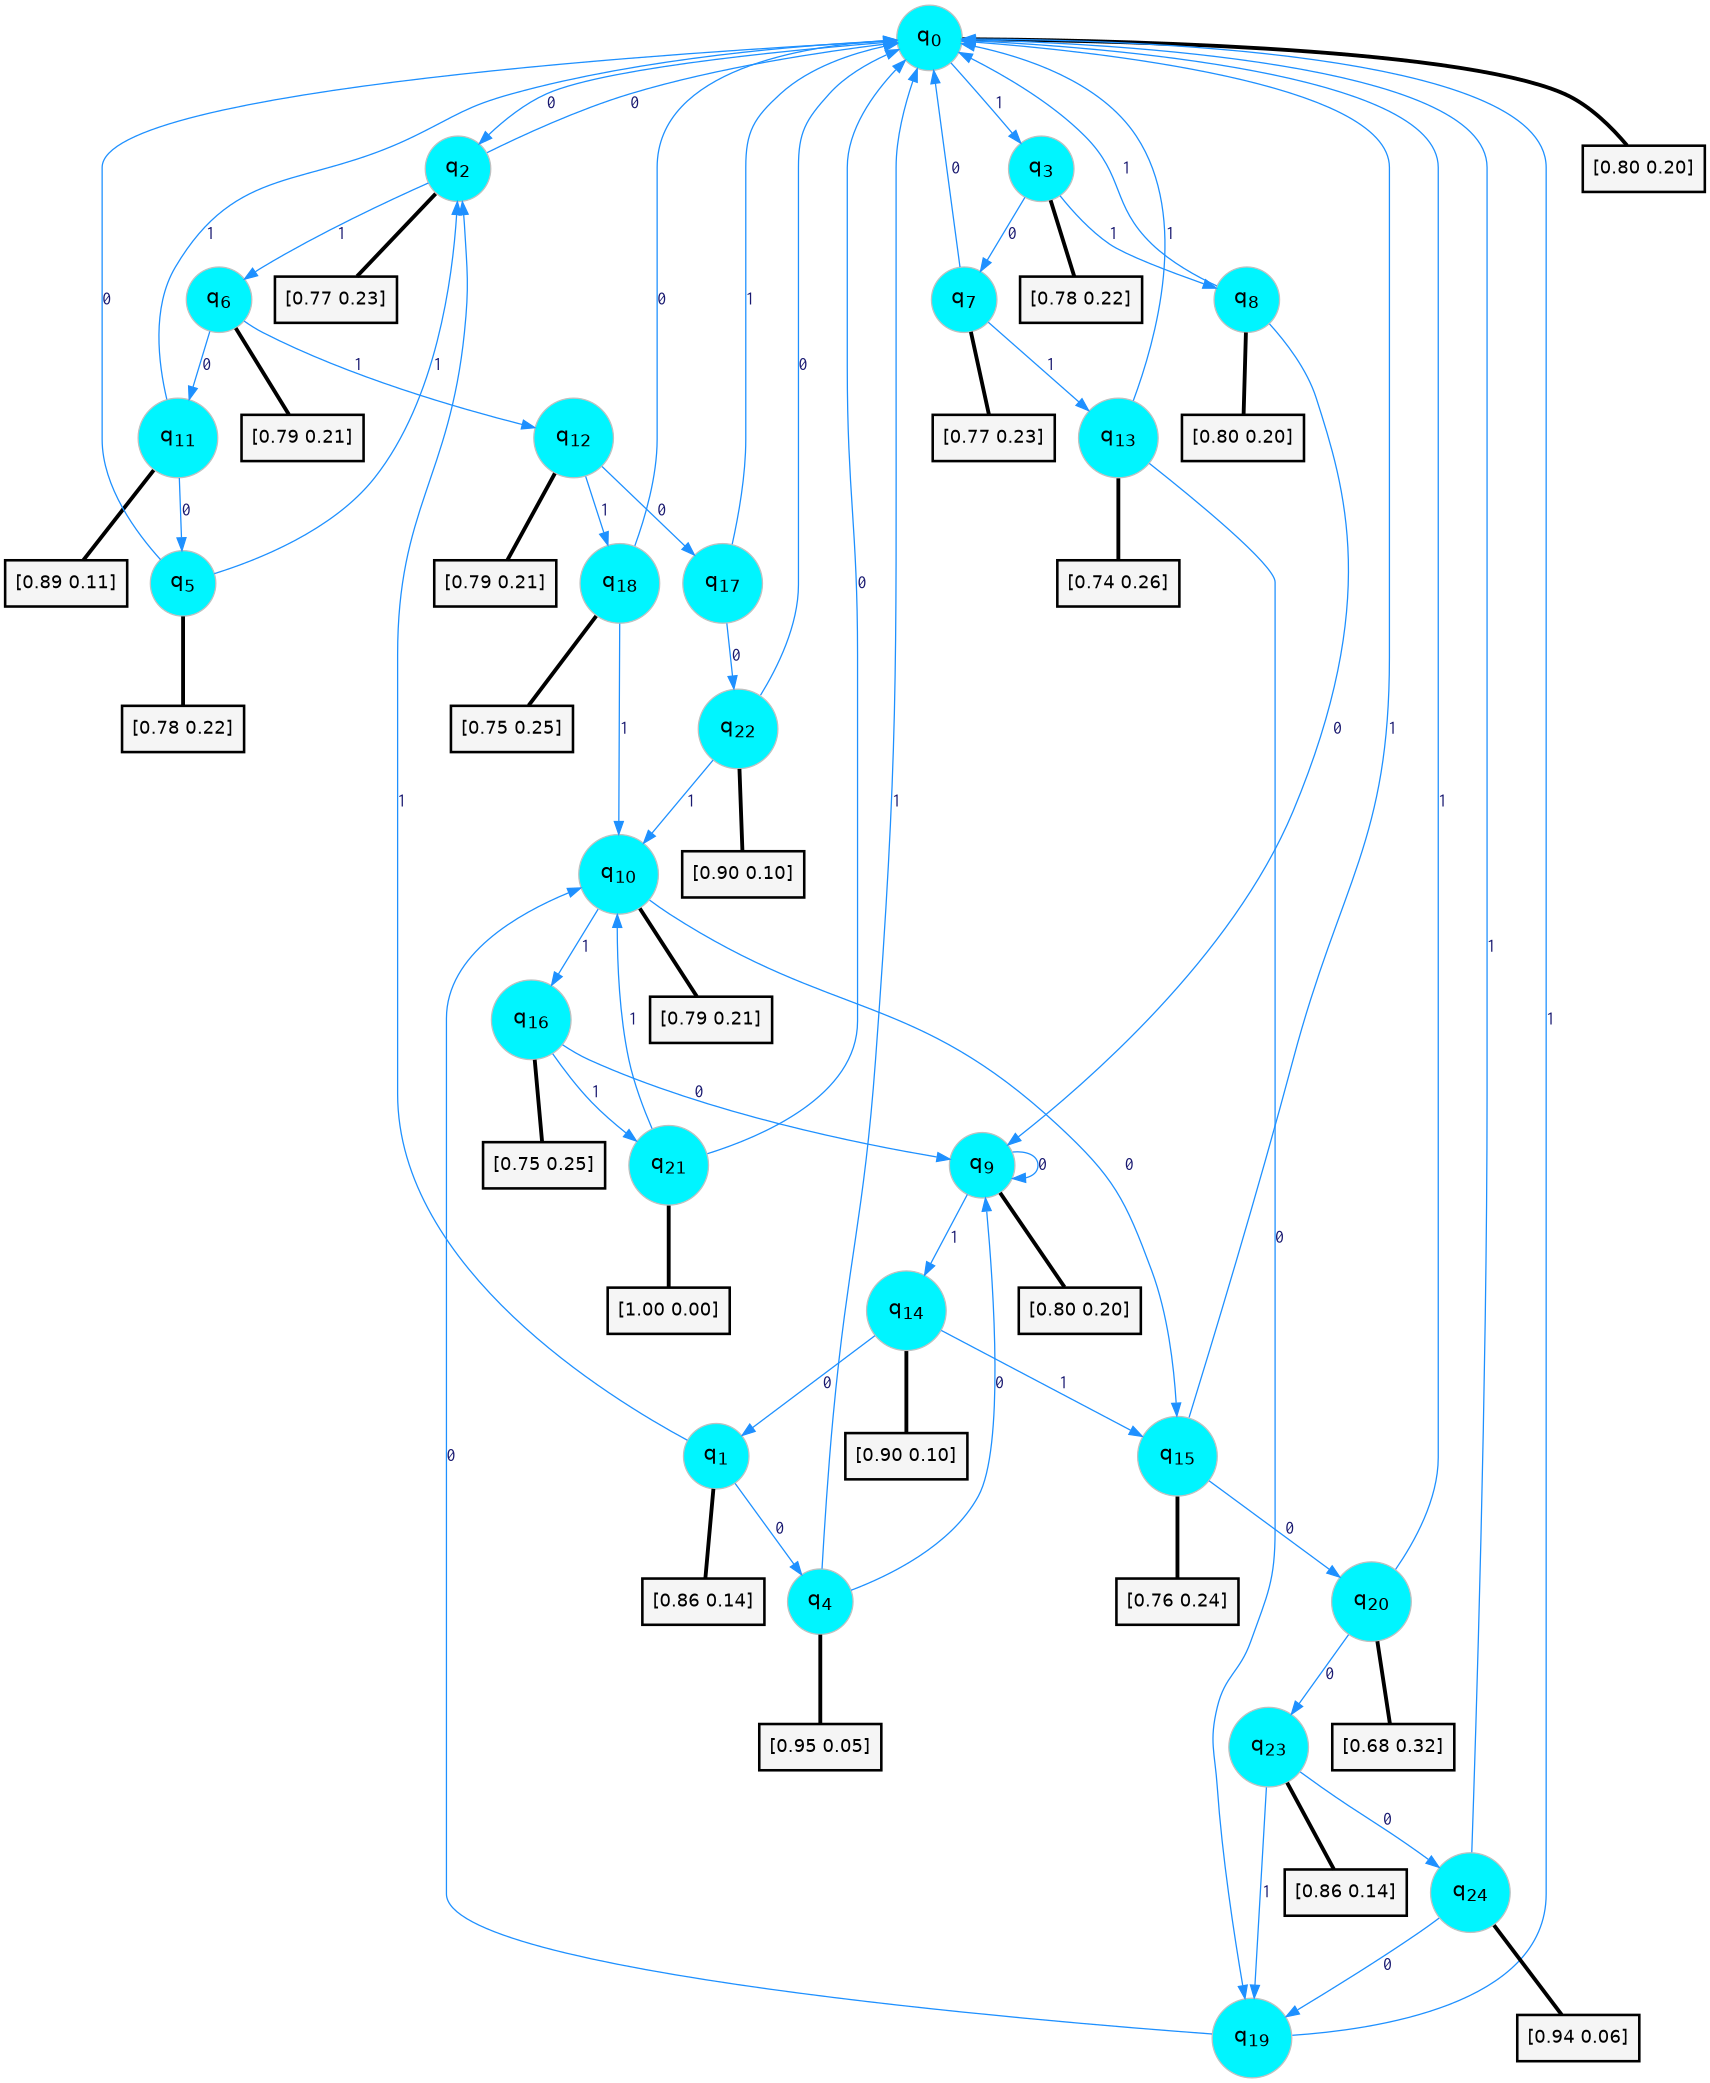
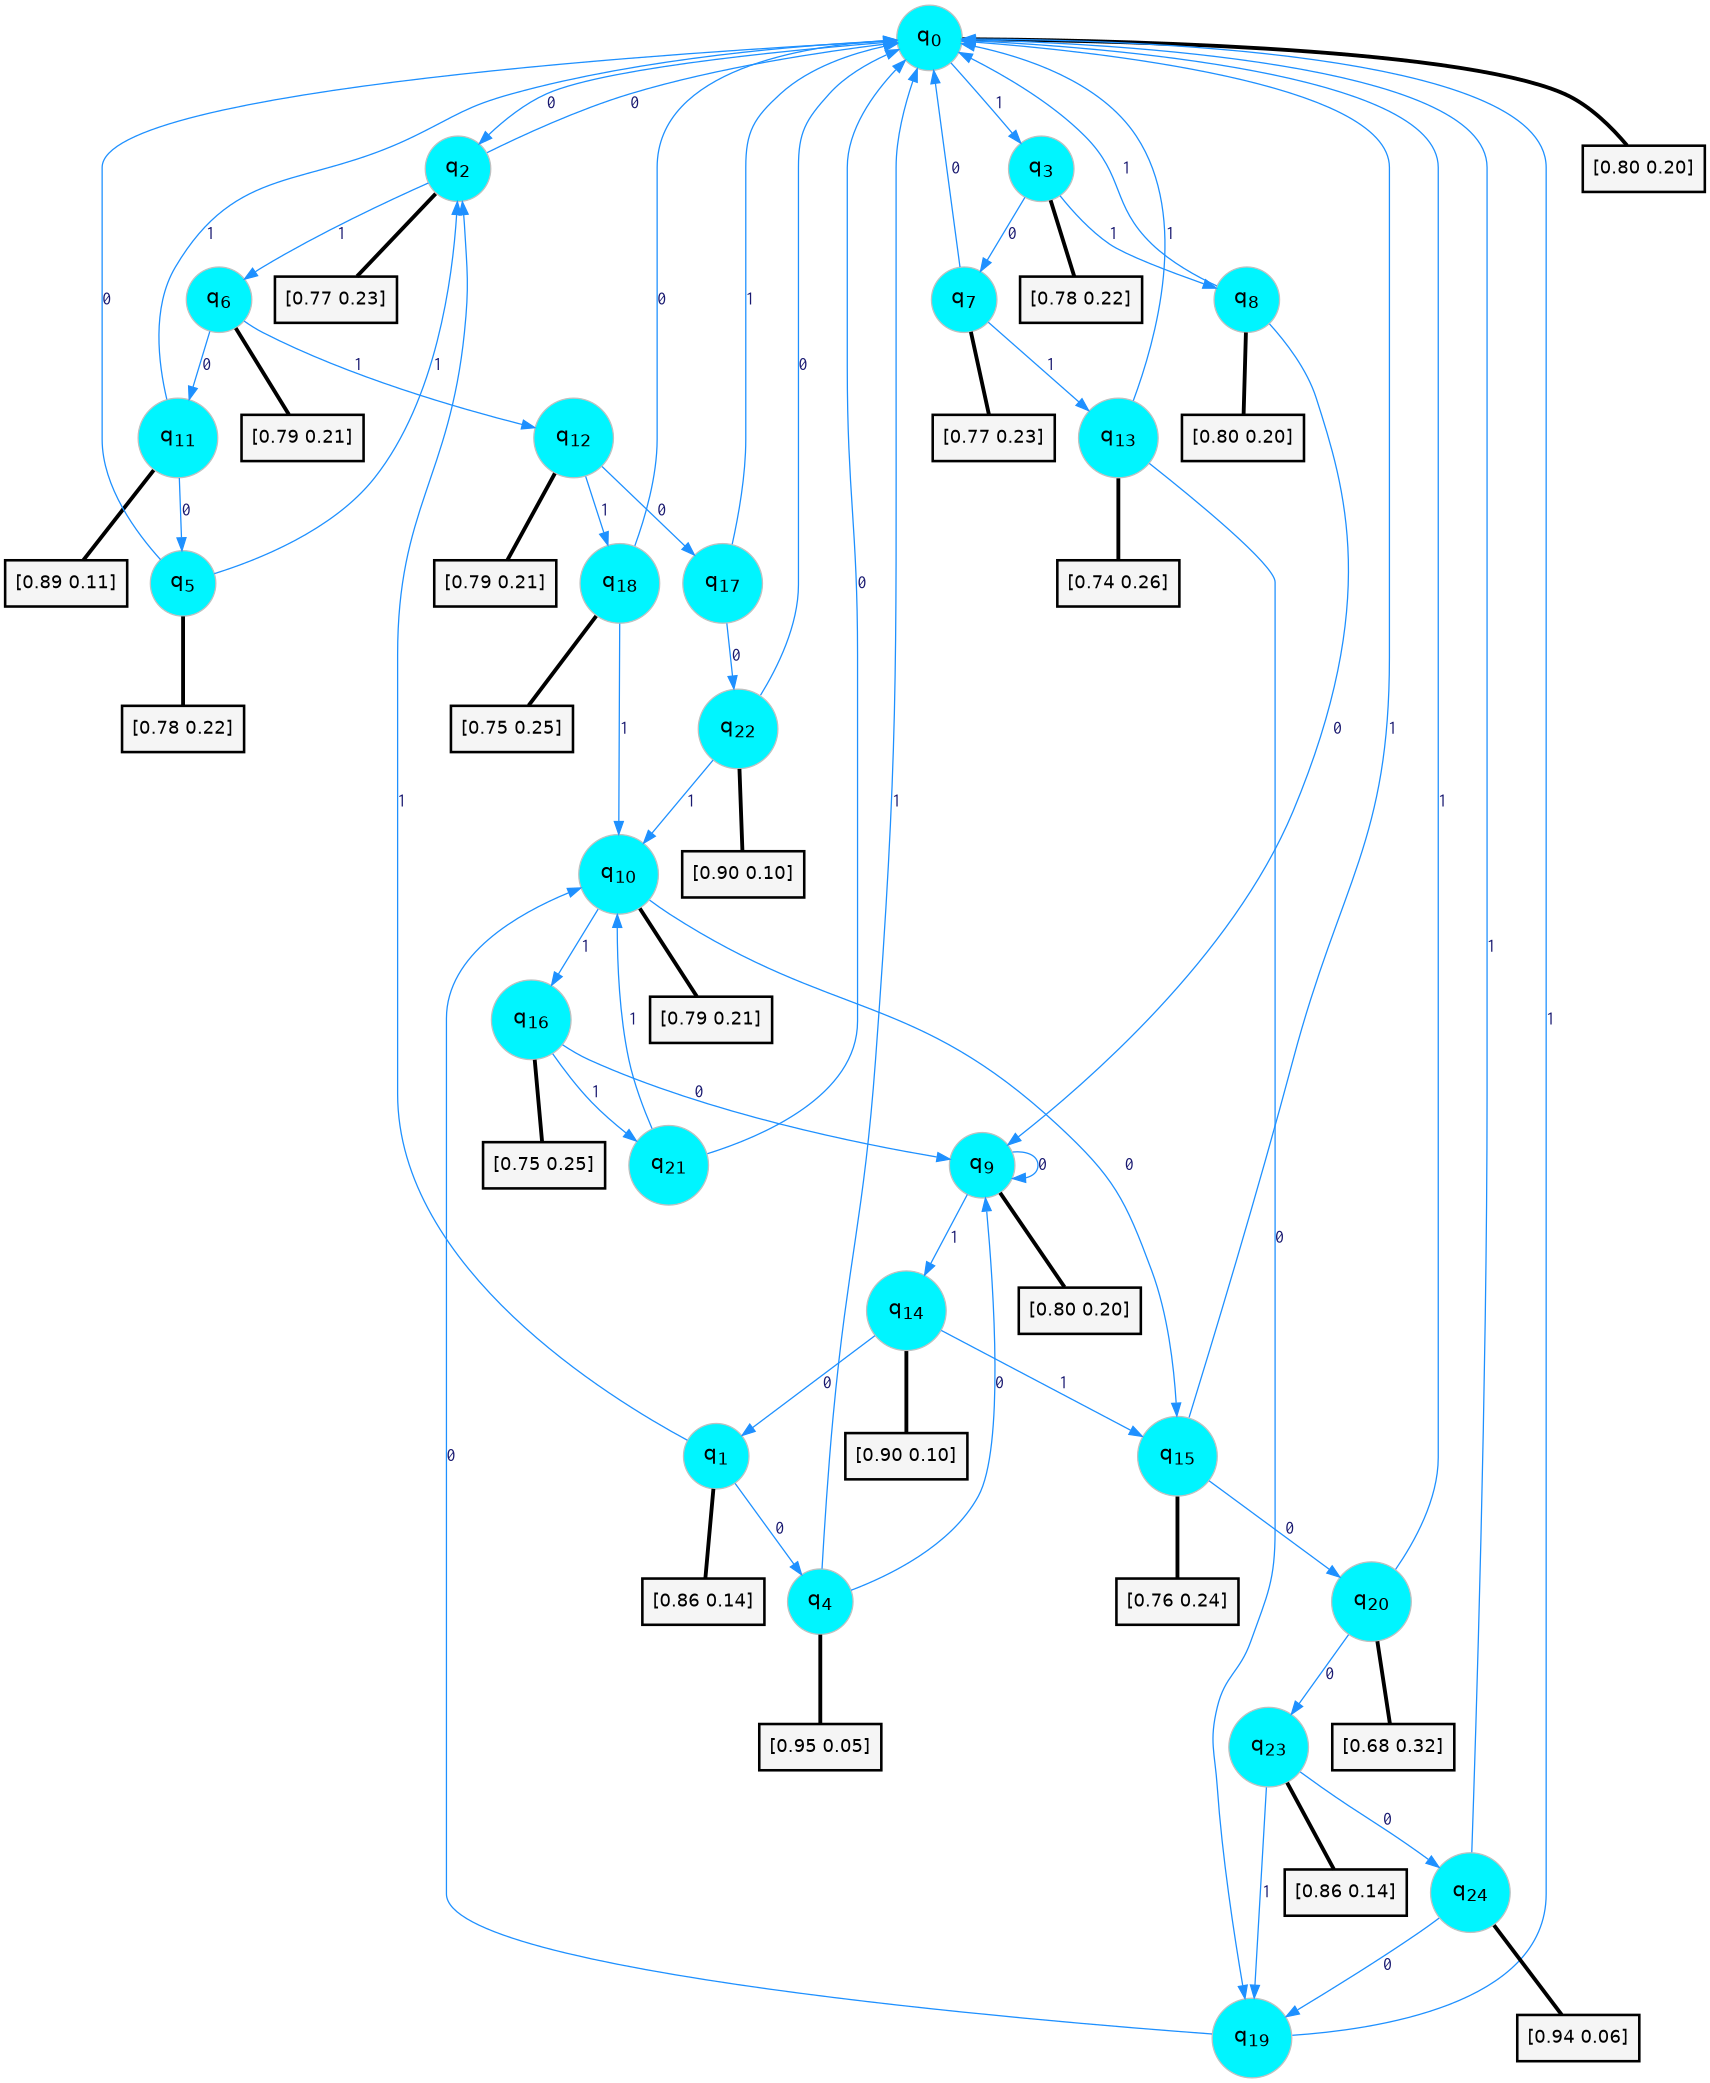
(669, 1311) -> none
